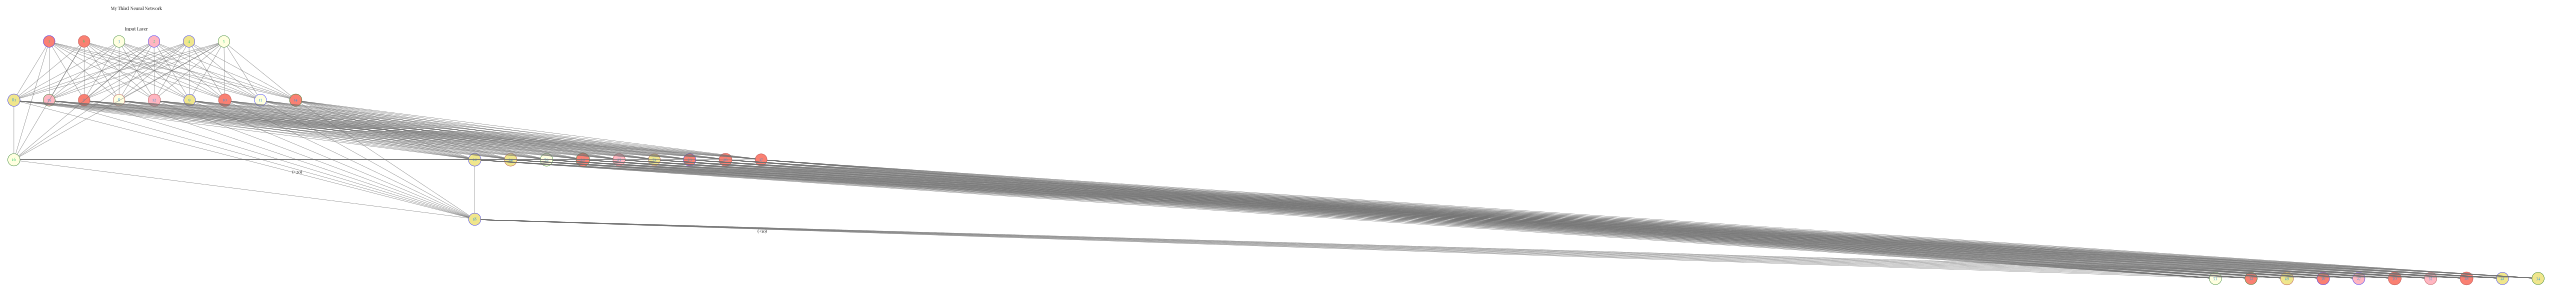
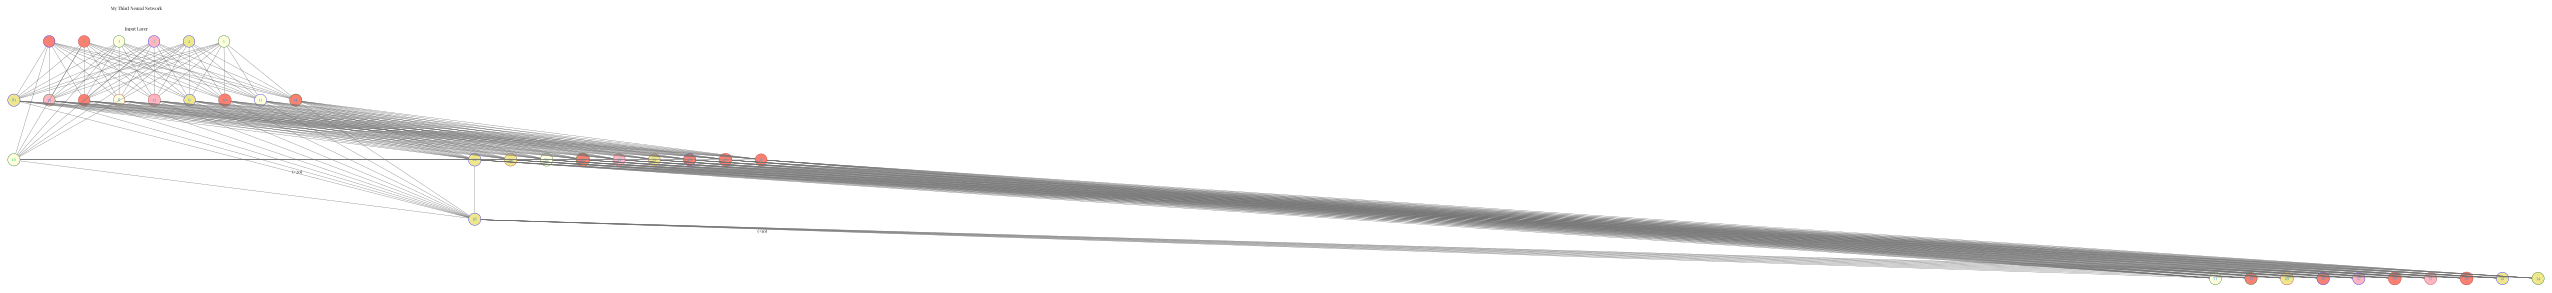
(171, 71) -> none
(14, 130) -> (69, 98)
(334, 130) -> none
